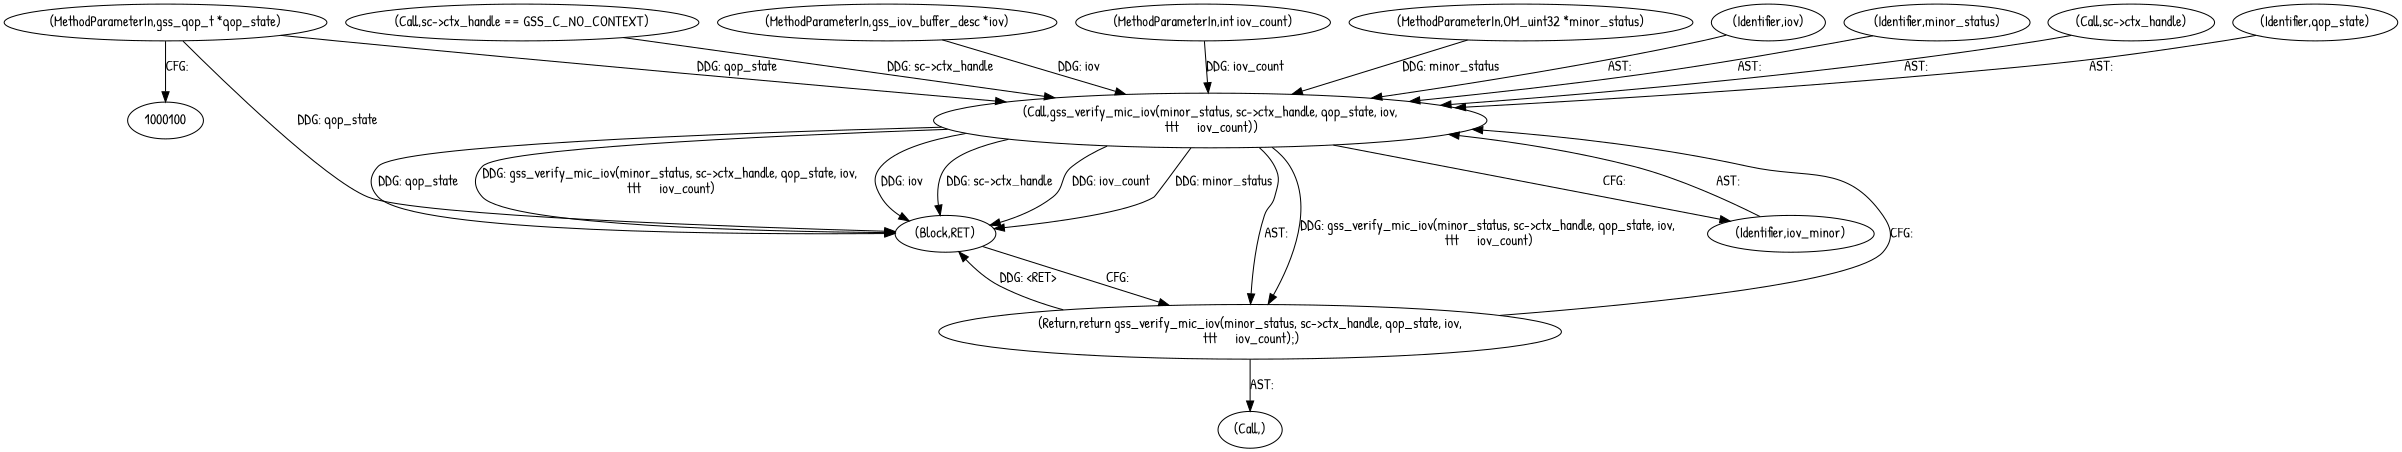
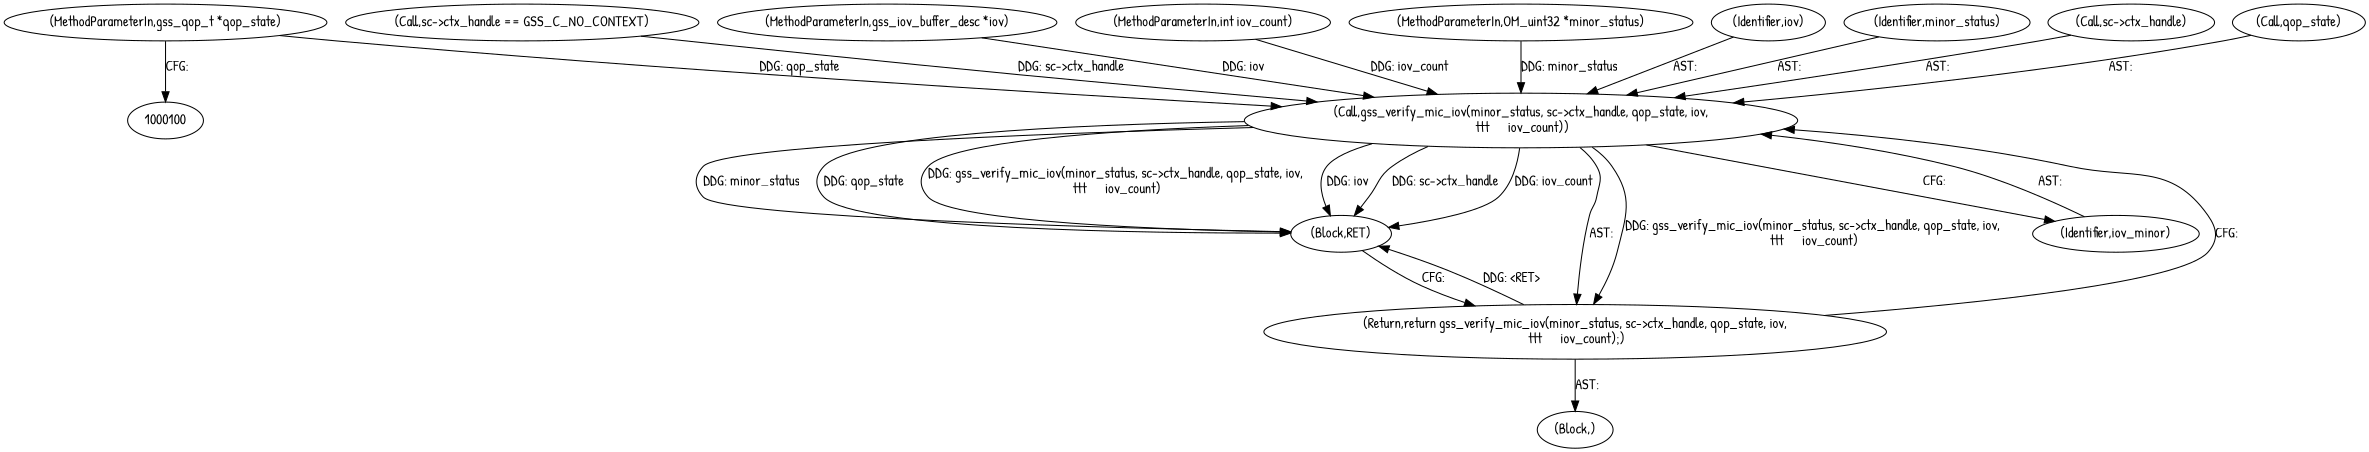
(2315, 22) -> (2299, 22)
(504, 214) -> none
(1250, 430) -> (1575, 430)
